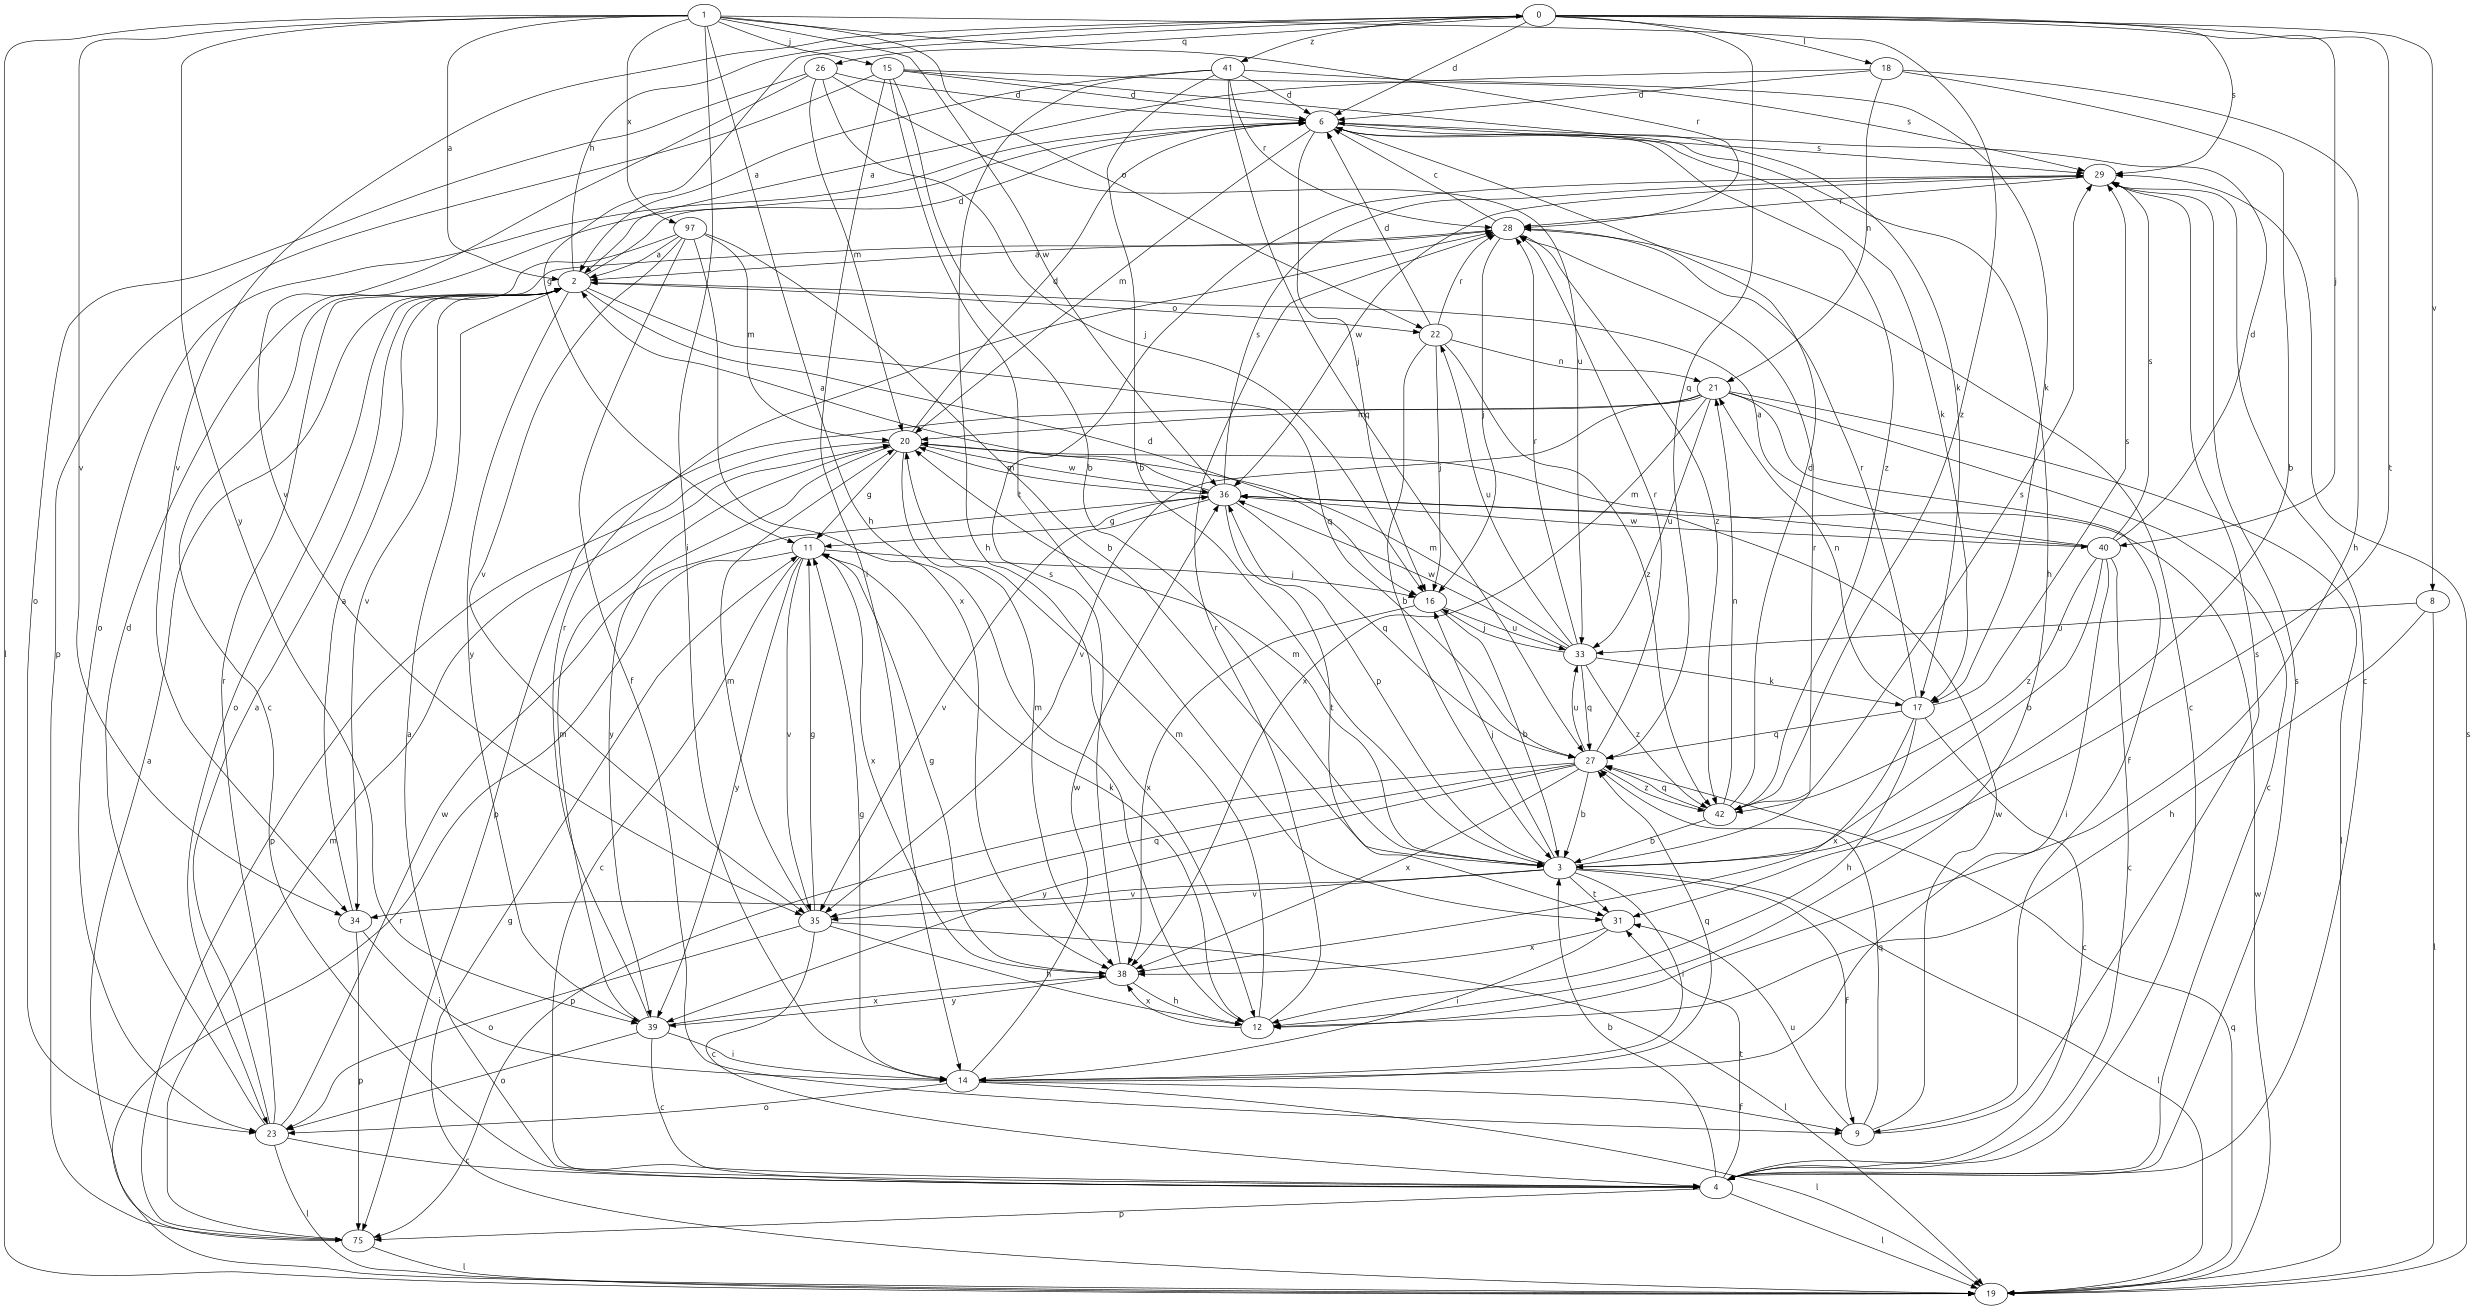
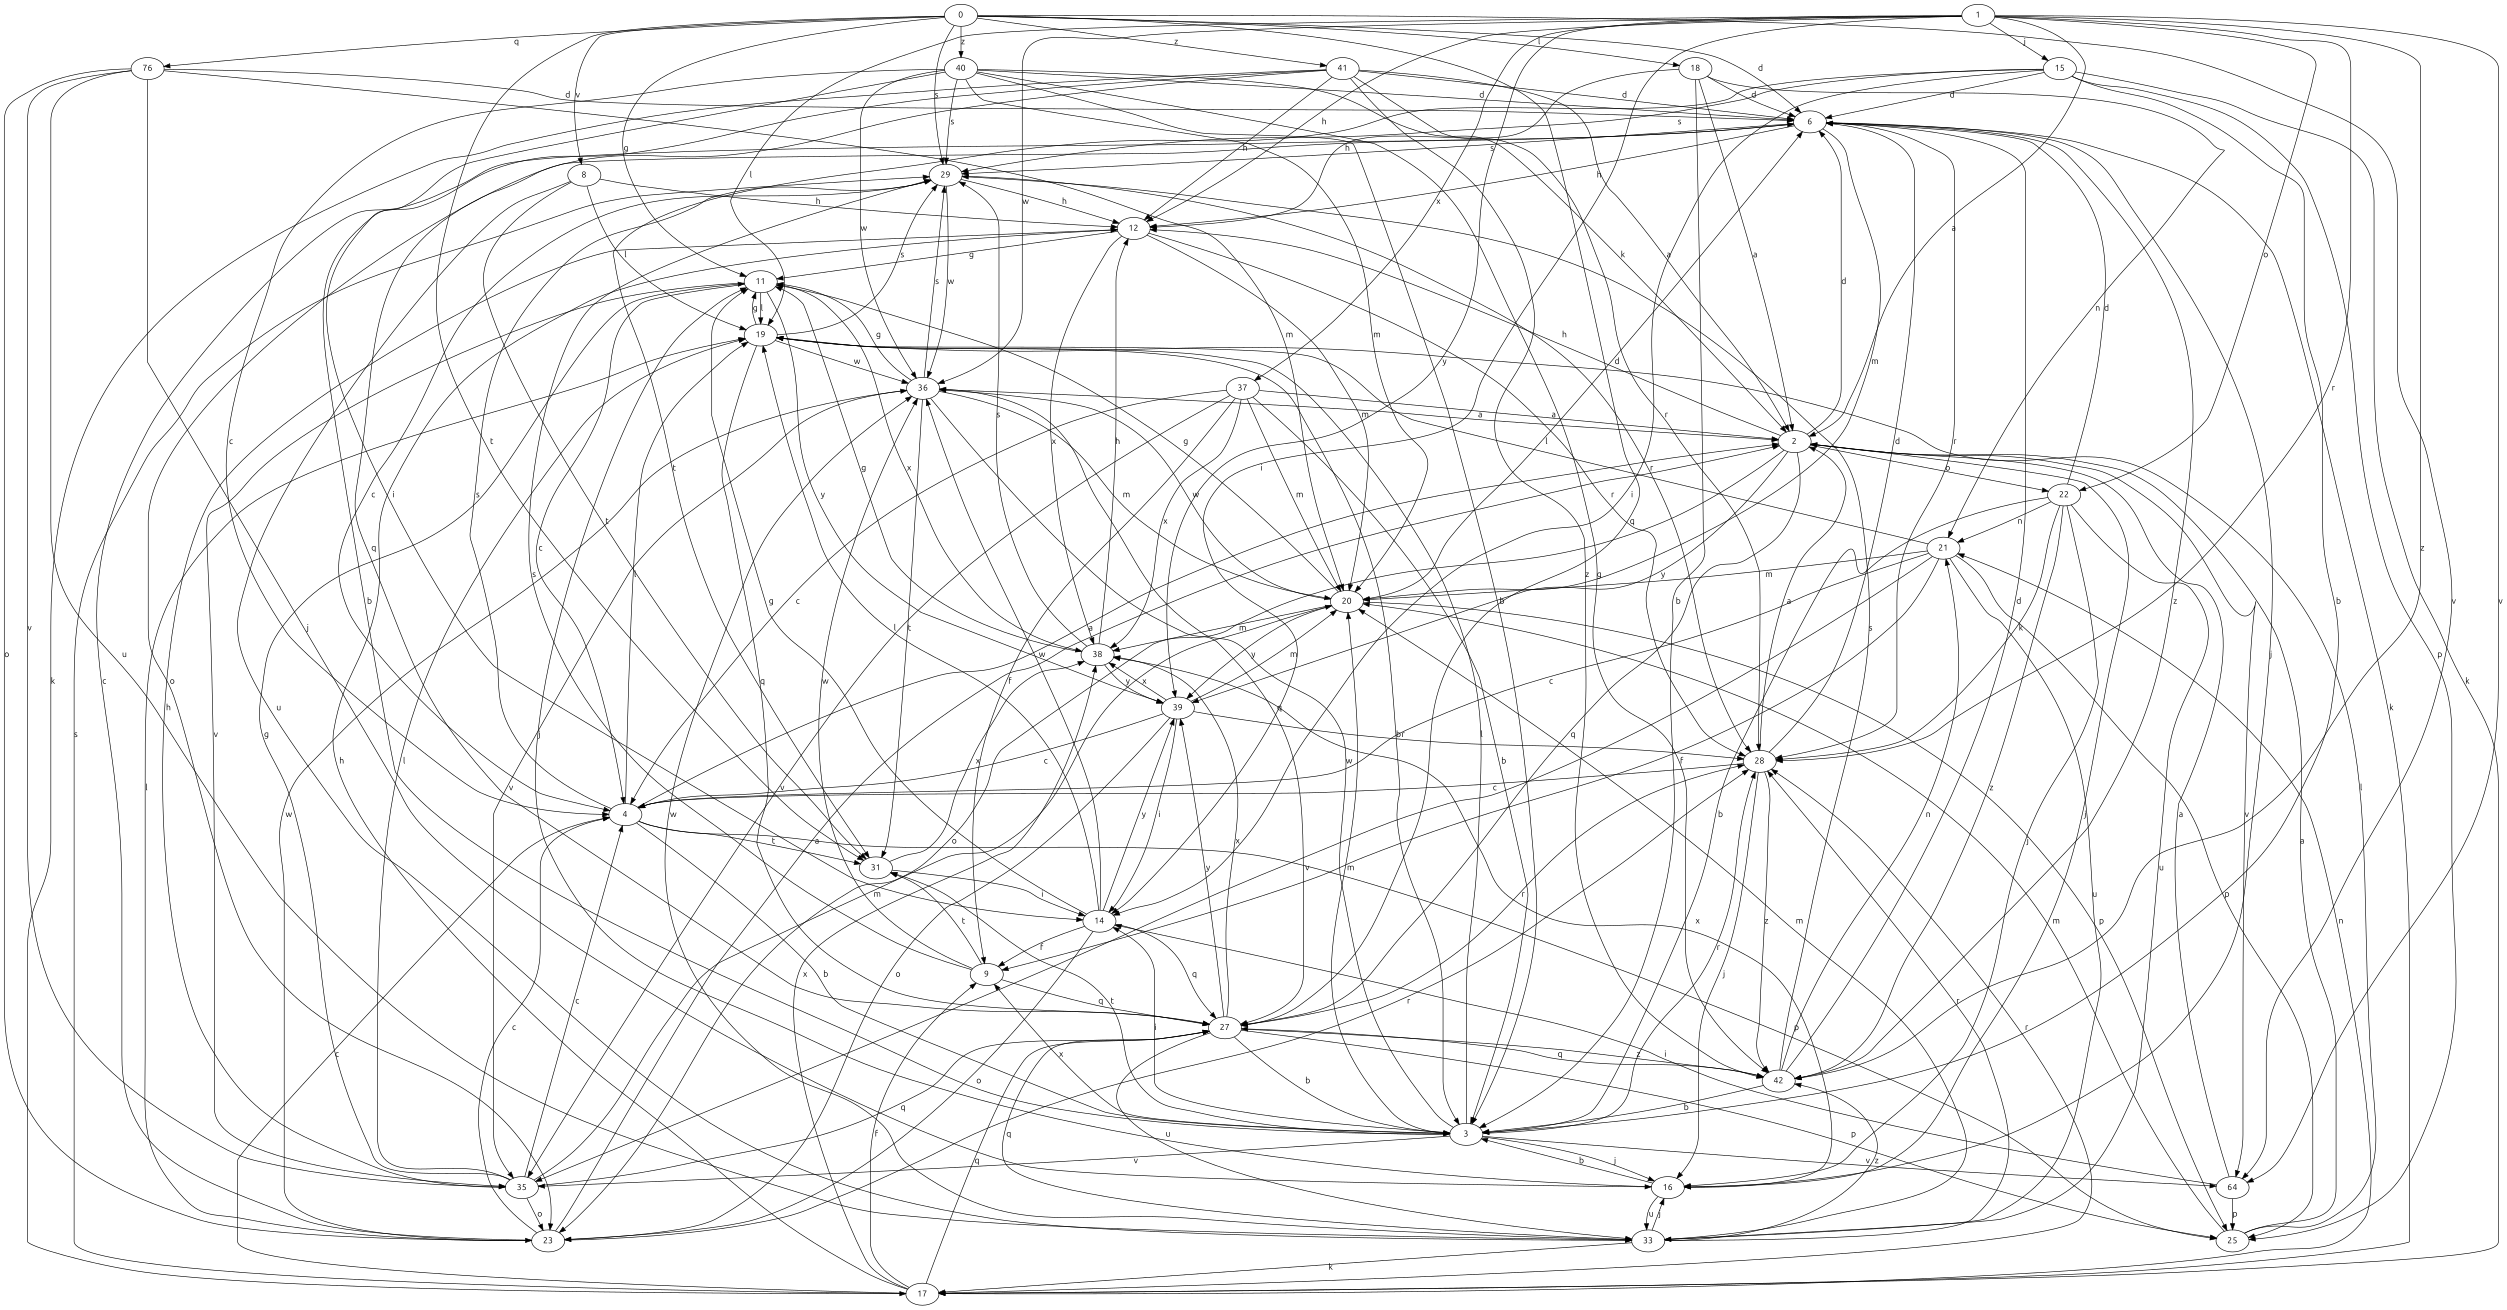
(974, 36) -> (1475, 309)
(821, 69) -> (148, 69)
(1436, 175) -> (1898, 442)
none -> (1037, 199)
(690, 228) -> (1243, 388)
(1461, 282) -> (2021, 628)
(2336, 282) -> (963, 42)
(1760, 415) -> (1623, 255)
none -> (1953, 439)
(1151, 442) -> (2086, 815)
none -> (1345, 498)
(1484, 500) -> (2144, 1021)
none -> (1562, 506)
(1640, 527) -> (861, 218)
none -> (618, 545)
(1103, 567) -> (767, 1020)
(1391, 615) -> none
(129, 628) -> (104, 681)
(1379, 681) -> (1349, 761)
(2029, 681) -> (1600, 575)
(1111, 788) -> (972, 255)
none -> (1138, 817)
(1203, 827) -> (861, 1121)
(355, 921) -> (2233, 1188)
(401, 921) -> (762, 308)
(1847, 1001) -> (1061, 1054)
(1793, 1028) -> (963, 921)
none -> (874, 1129)
(358, 1241) -> (2233, 1241)
